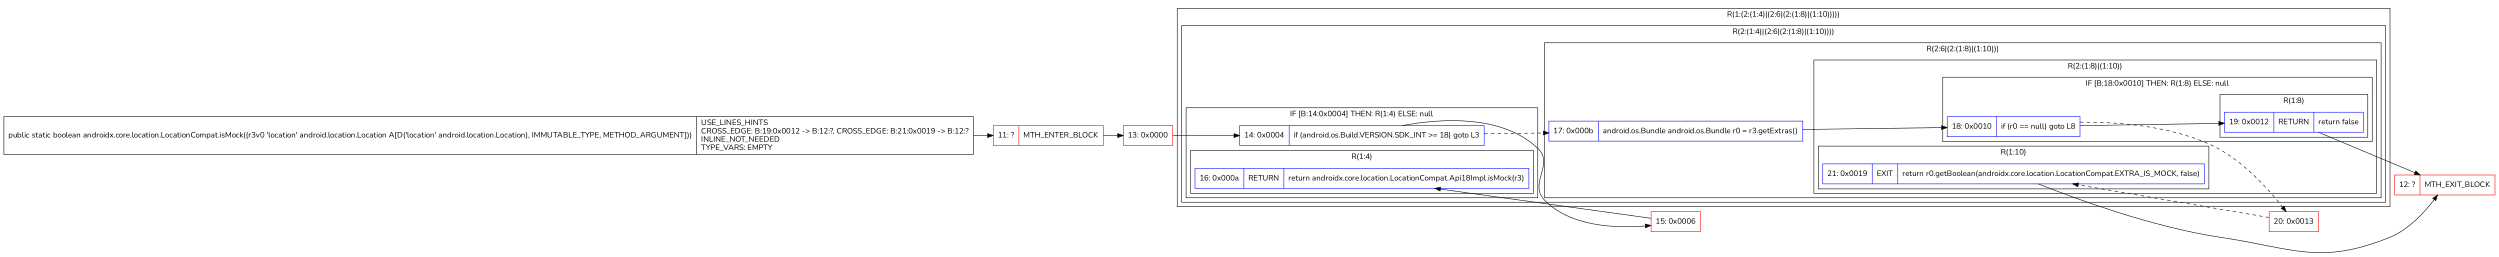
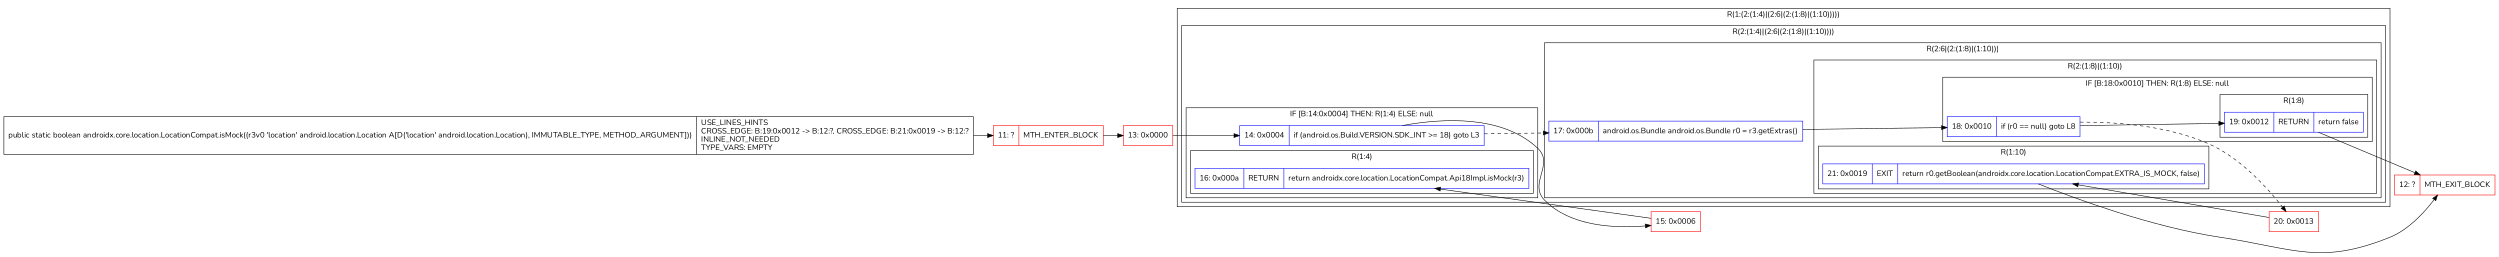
(2174, 201) -> (2174, 201)
